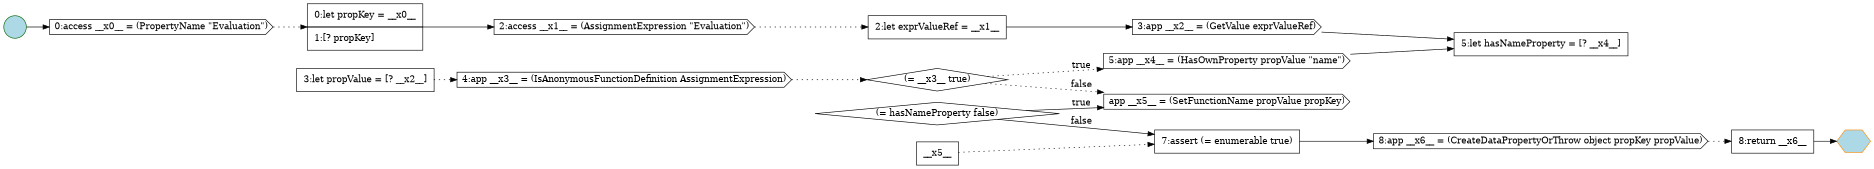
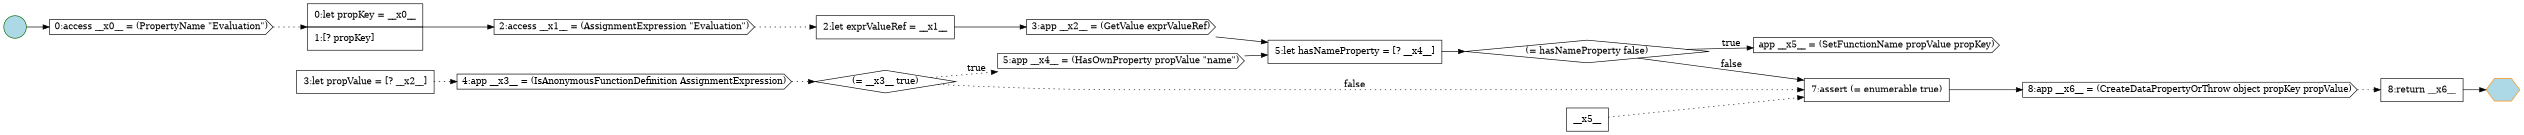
none -> (1450, 51)
(1041, 88) -> (1368, 90)
